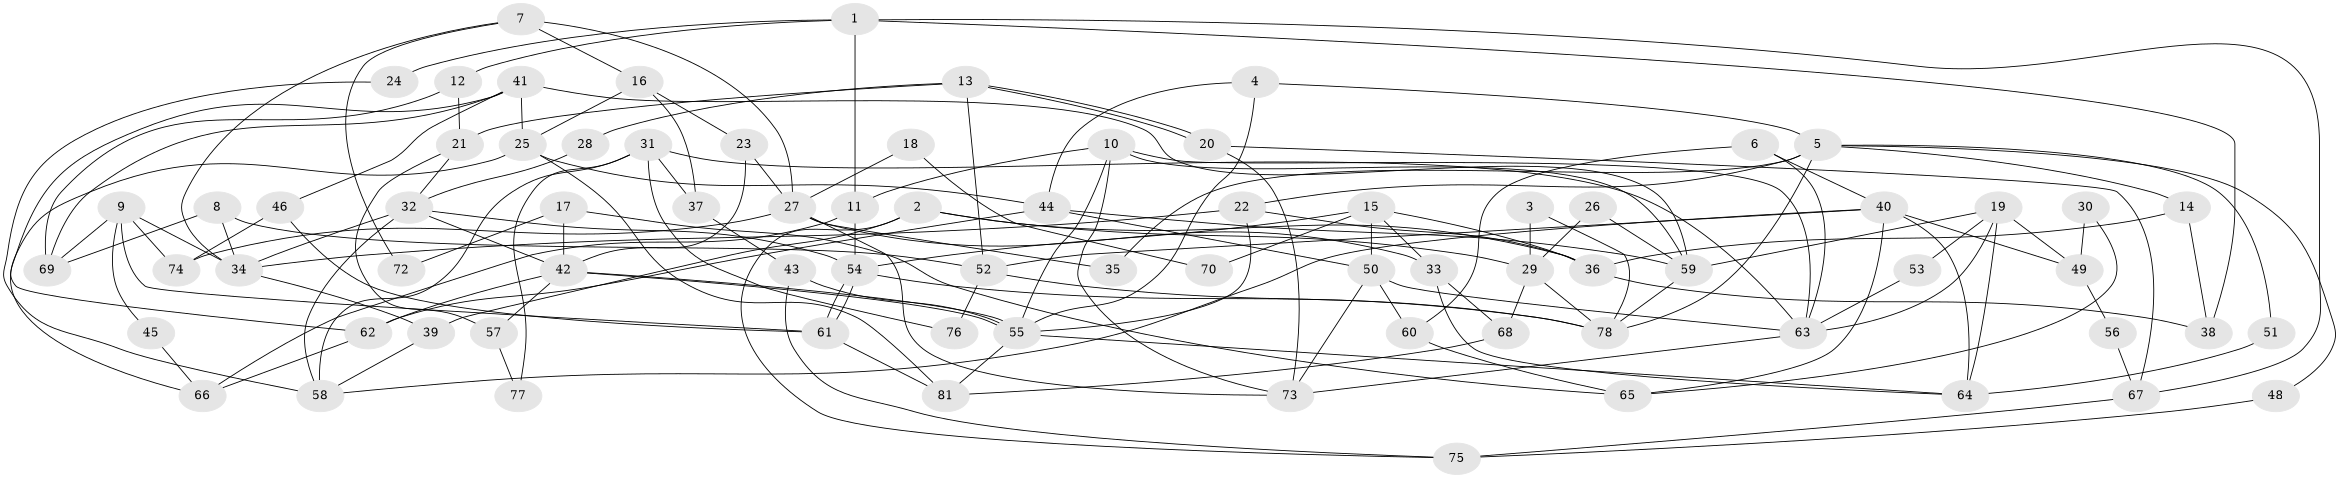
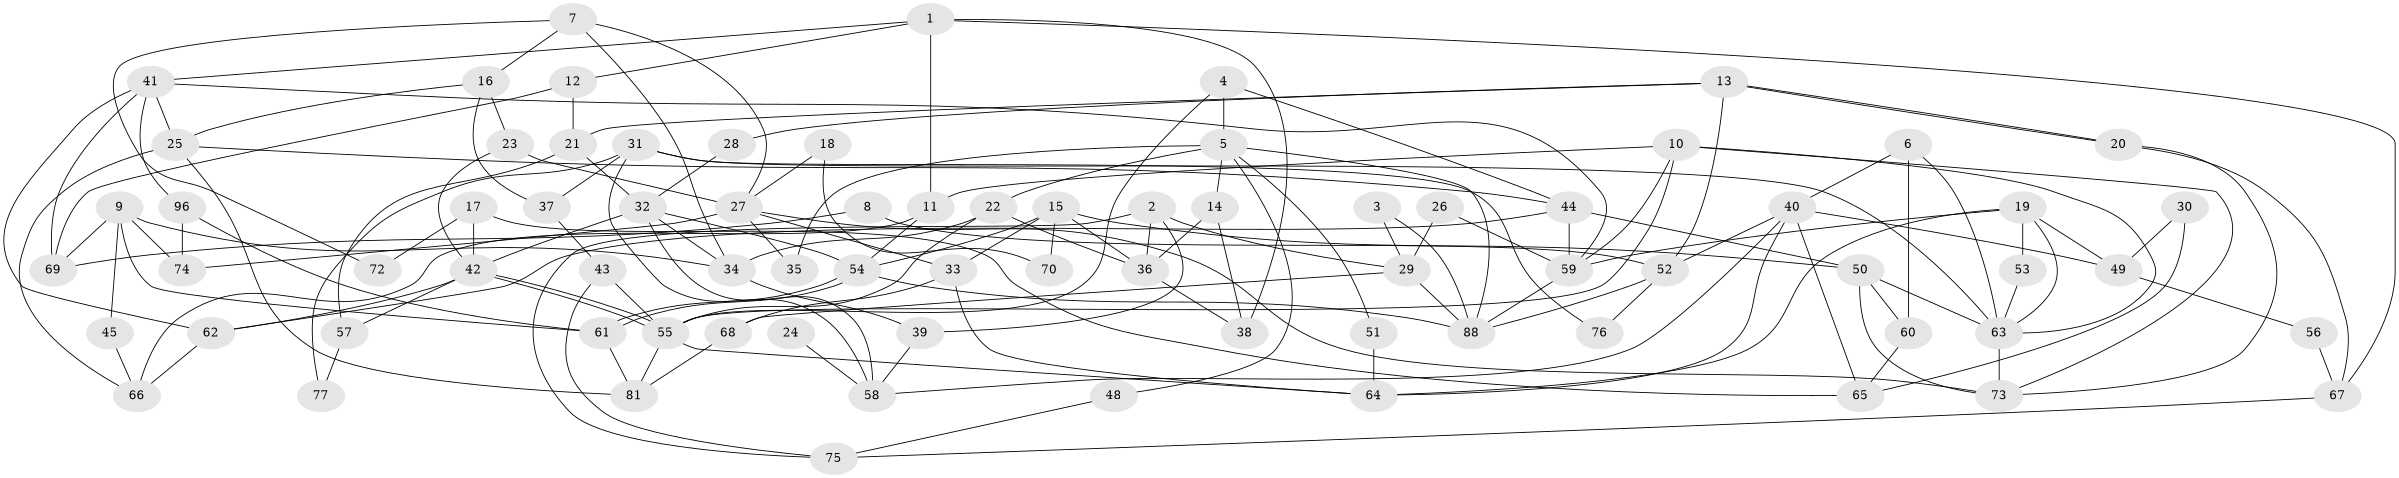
(631, 31) -> (541, 51)
(280, 208) -> (182, 208)
(226, 233) -> none
(1605, 333) -> (1471, 333)
